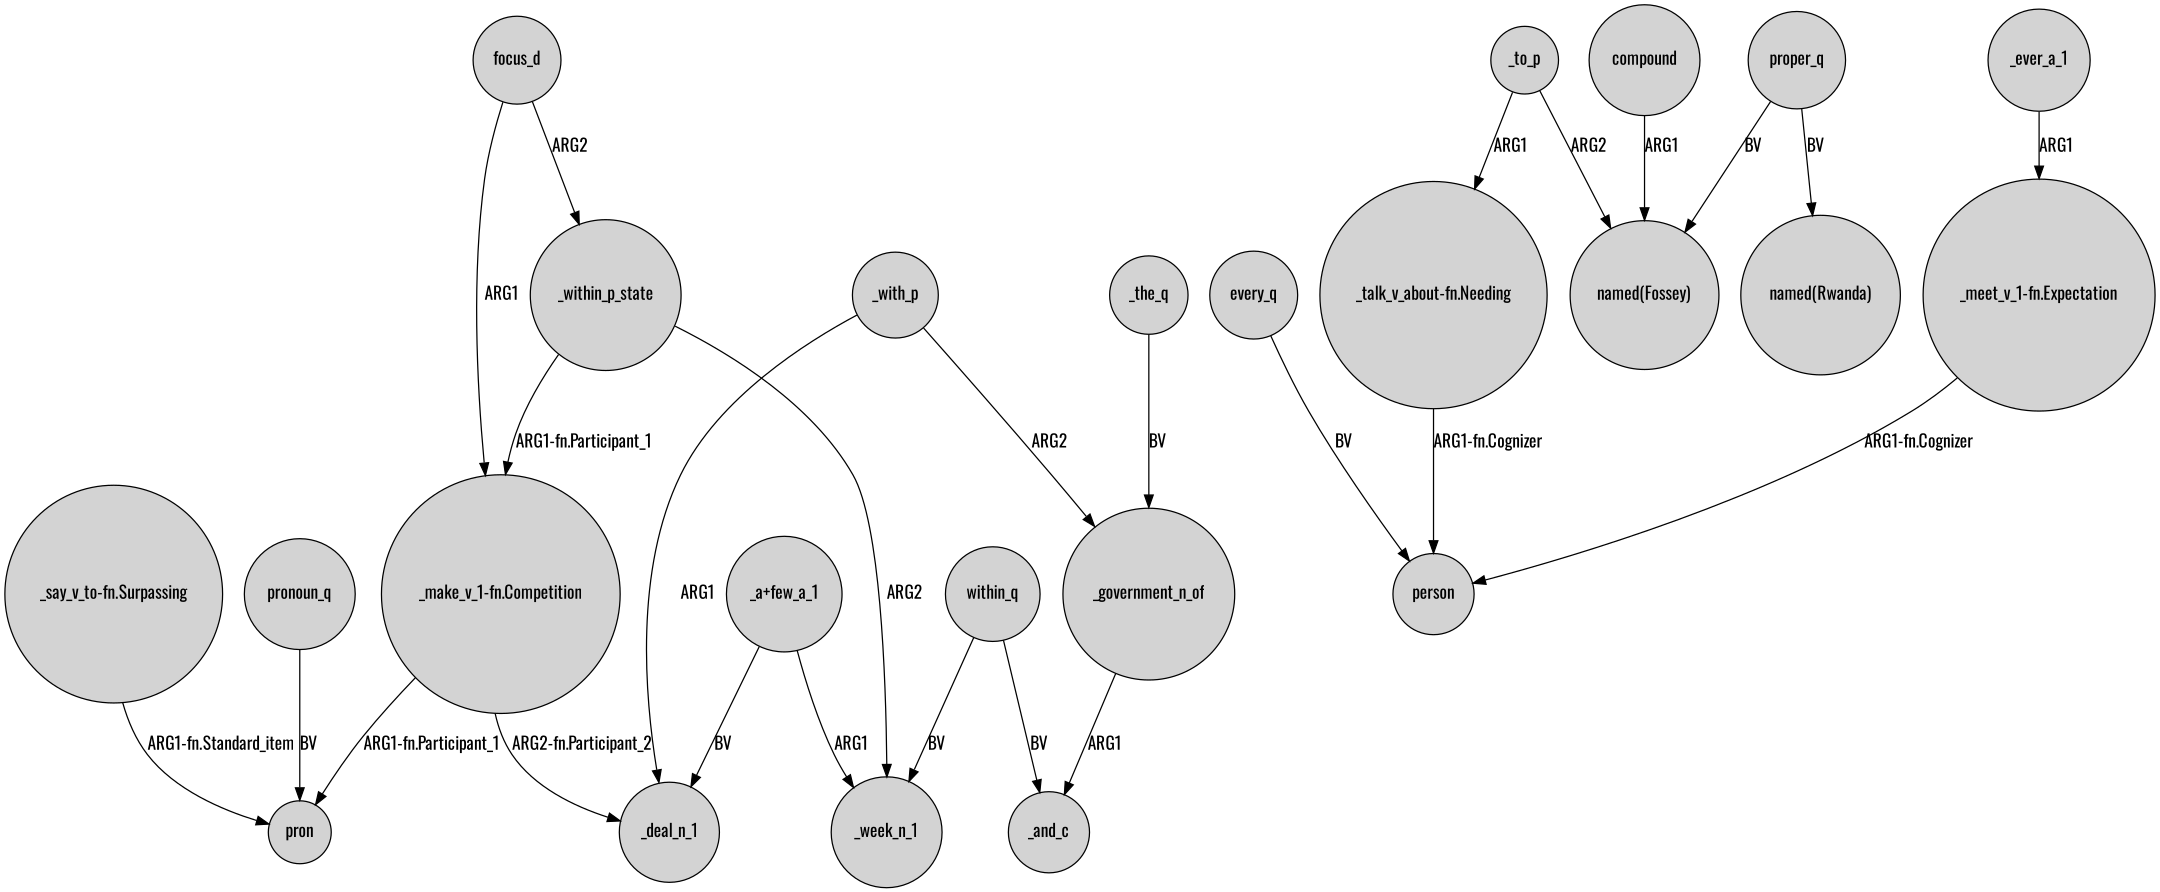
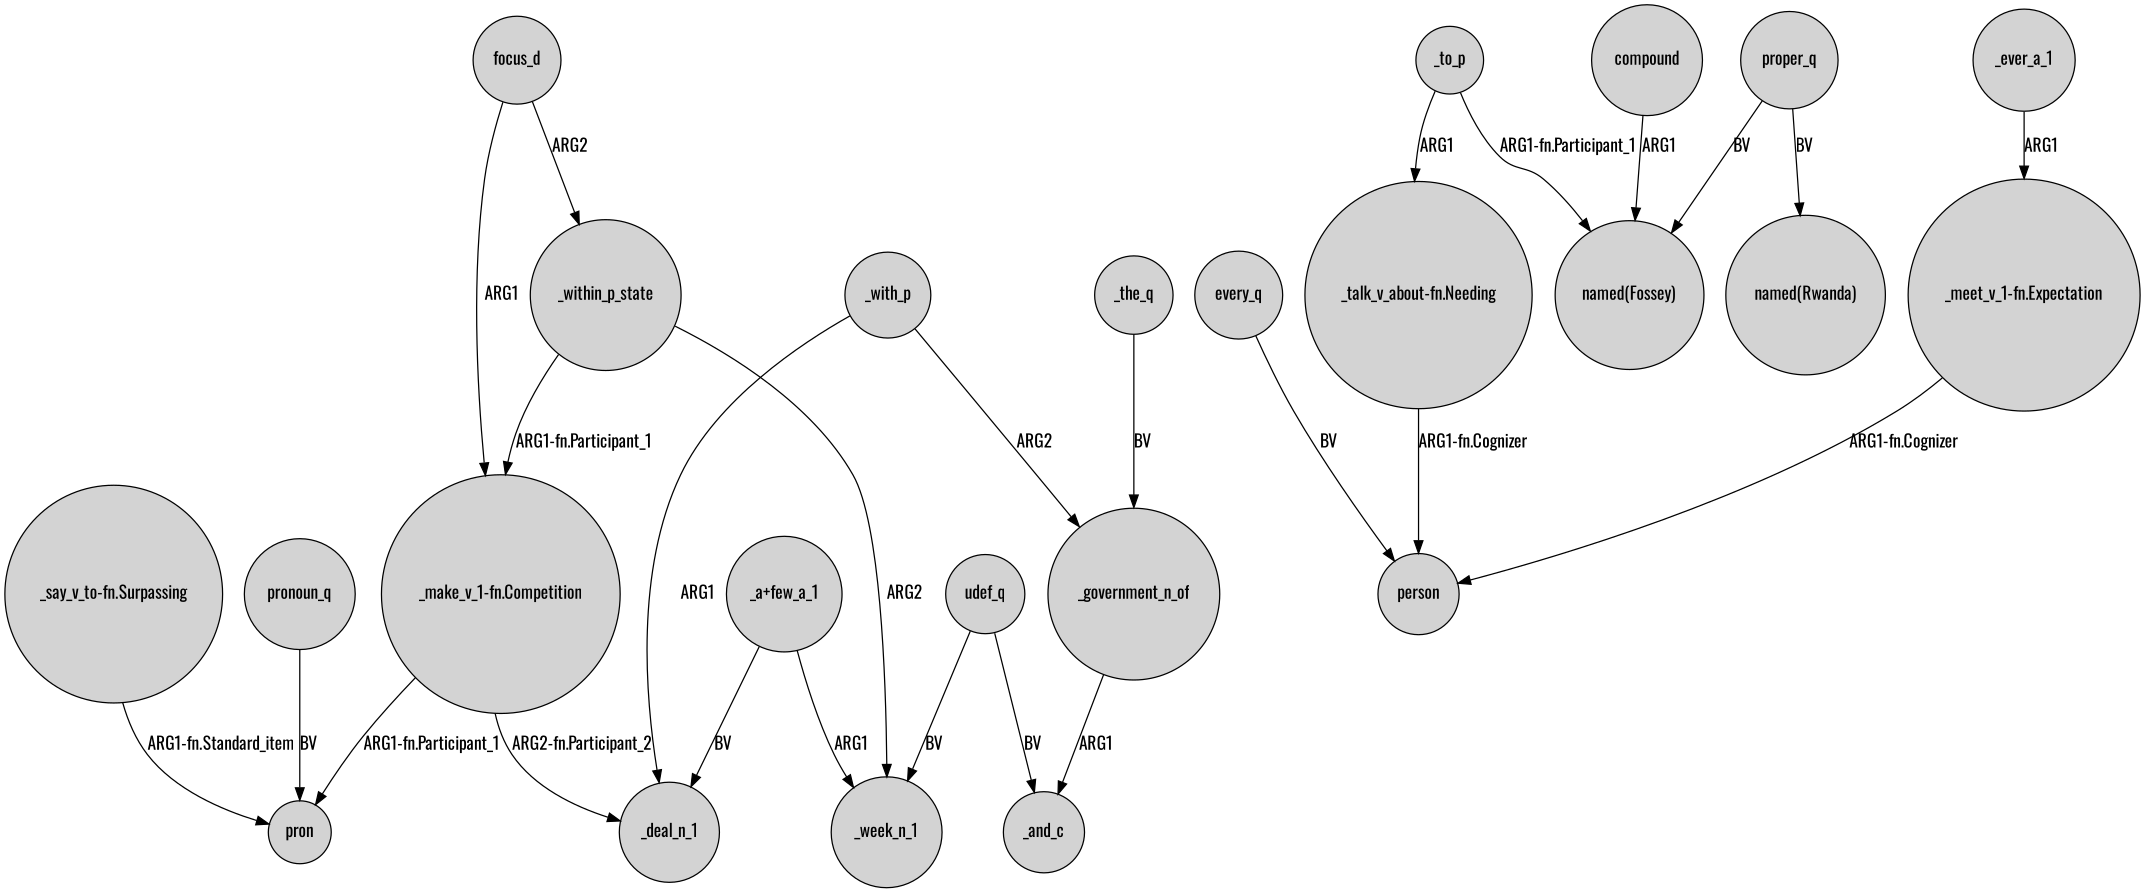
(1589, 147) -> (1568, 147)
(993, 594) -> (985, 594)
